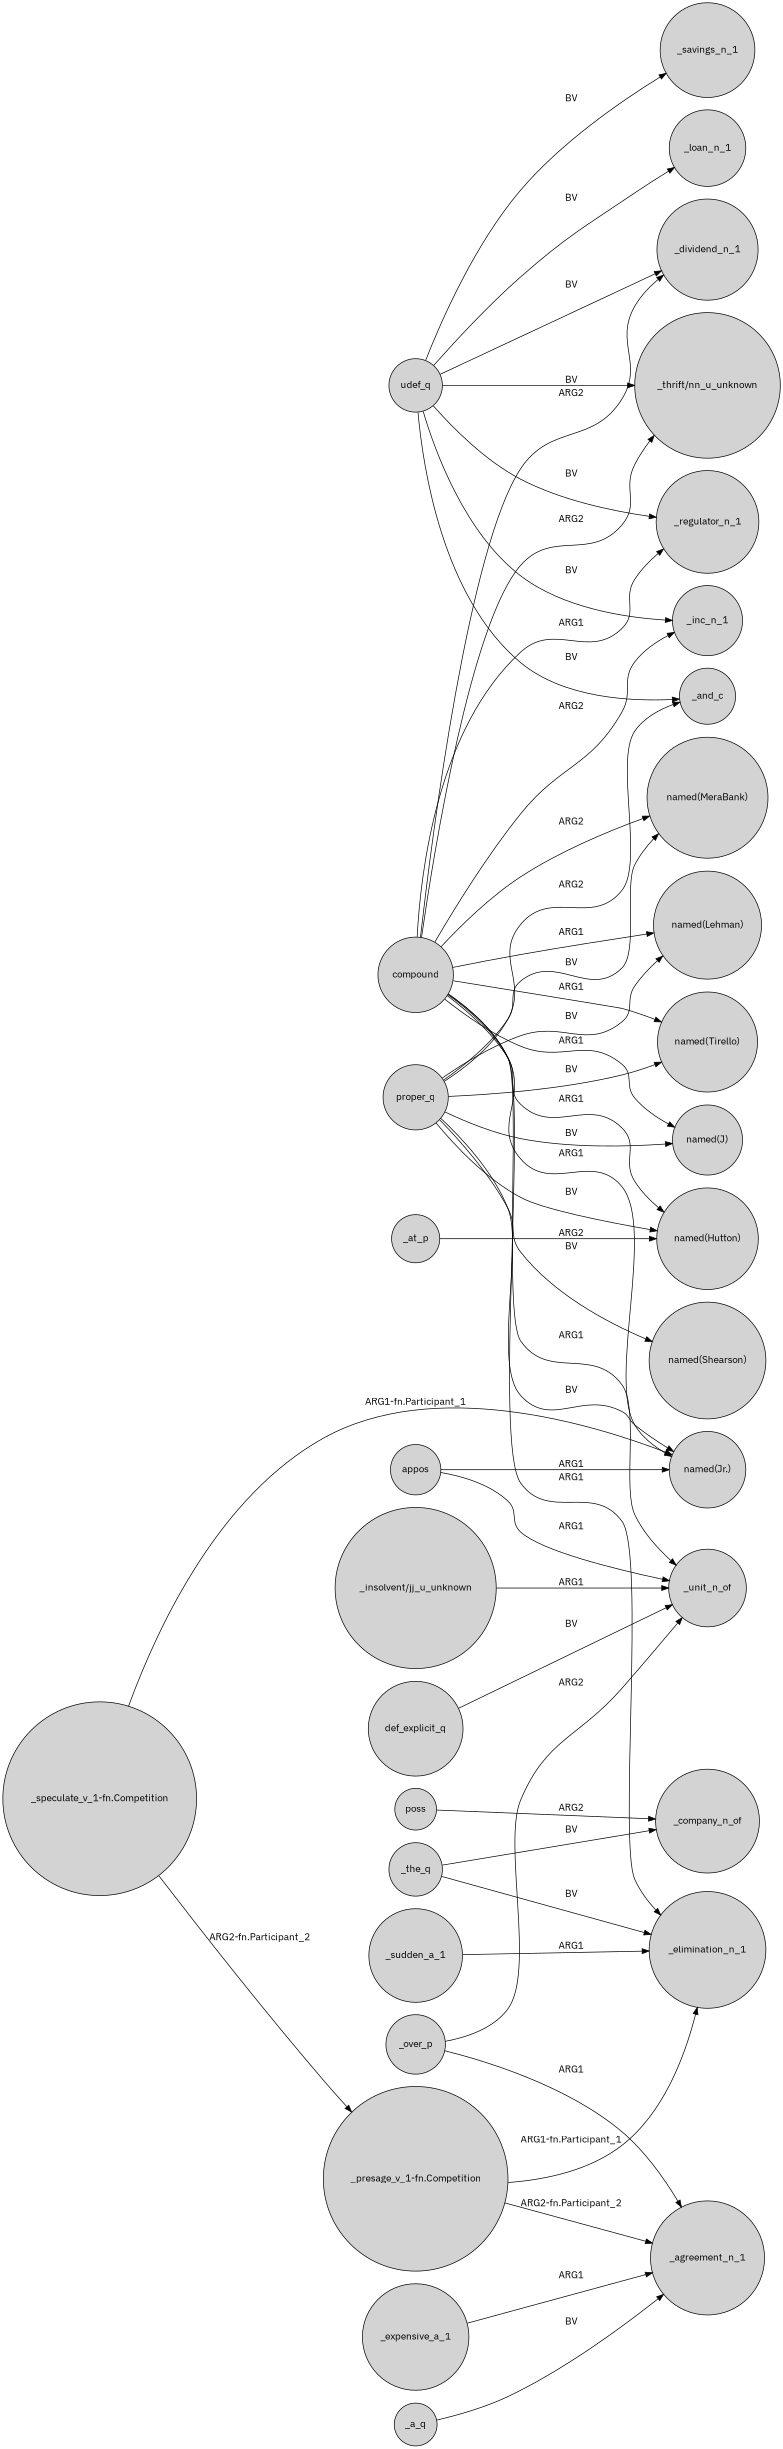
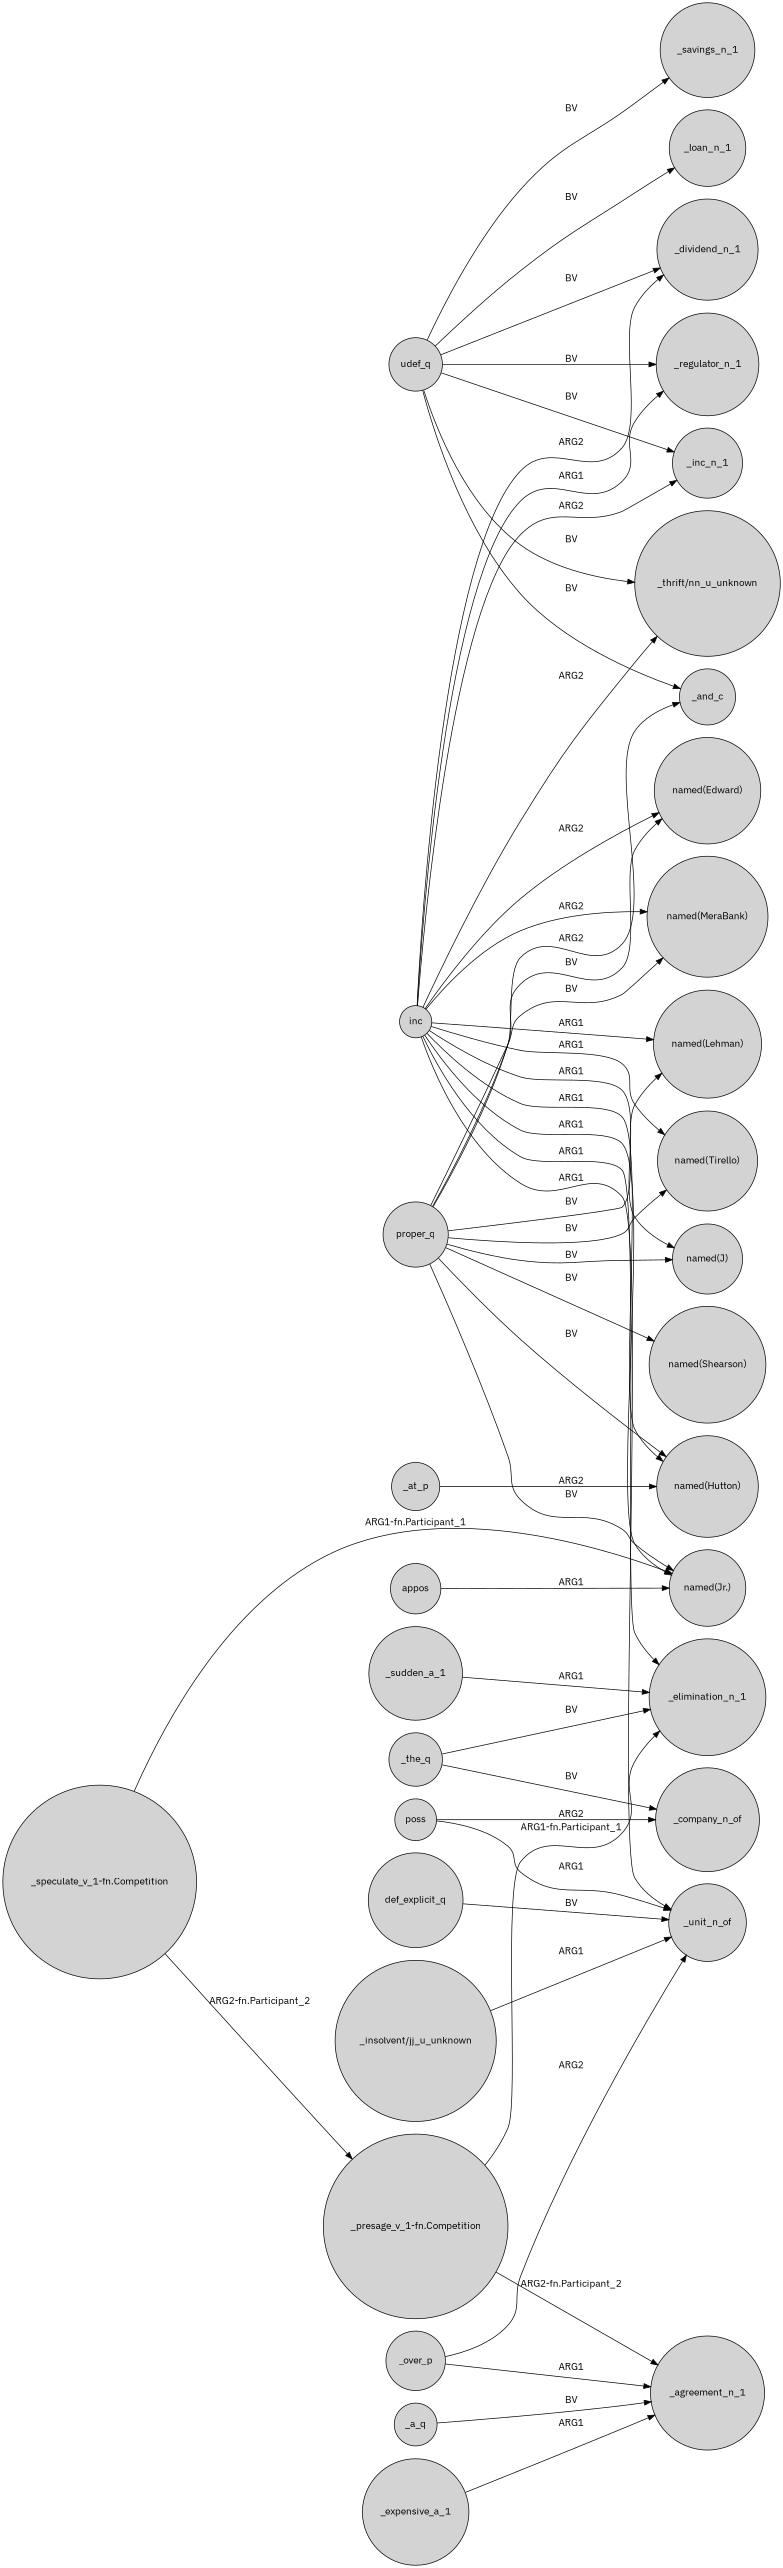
none -> (707, 791)
(416, 975) -> (416, 1022)
(539, 1543) -> (539, 1883)
